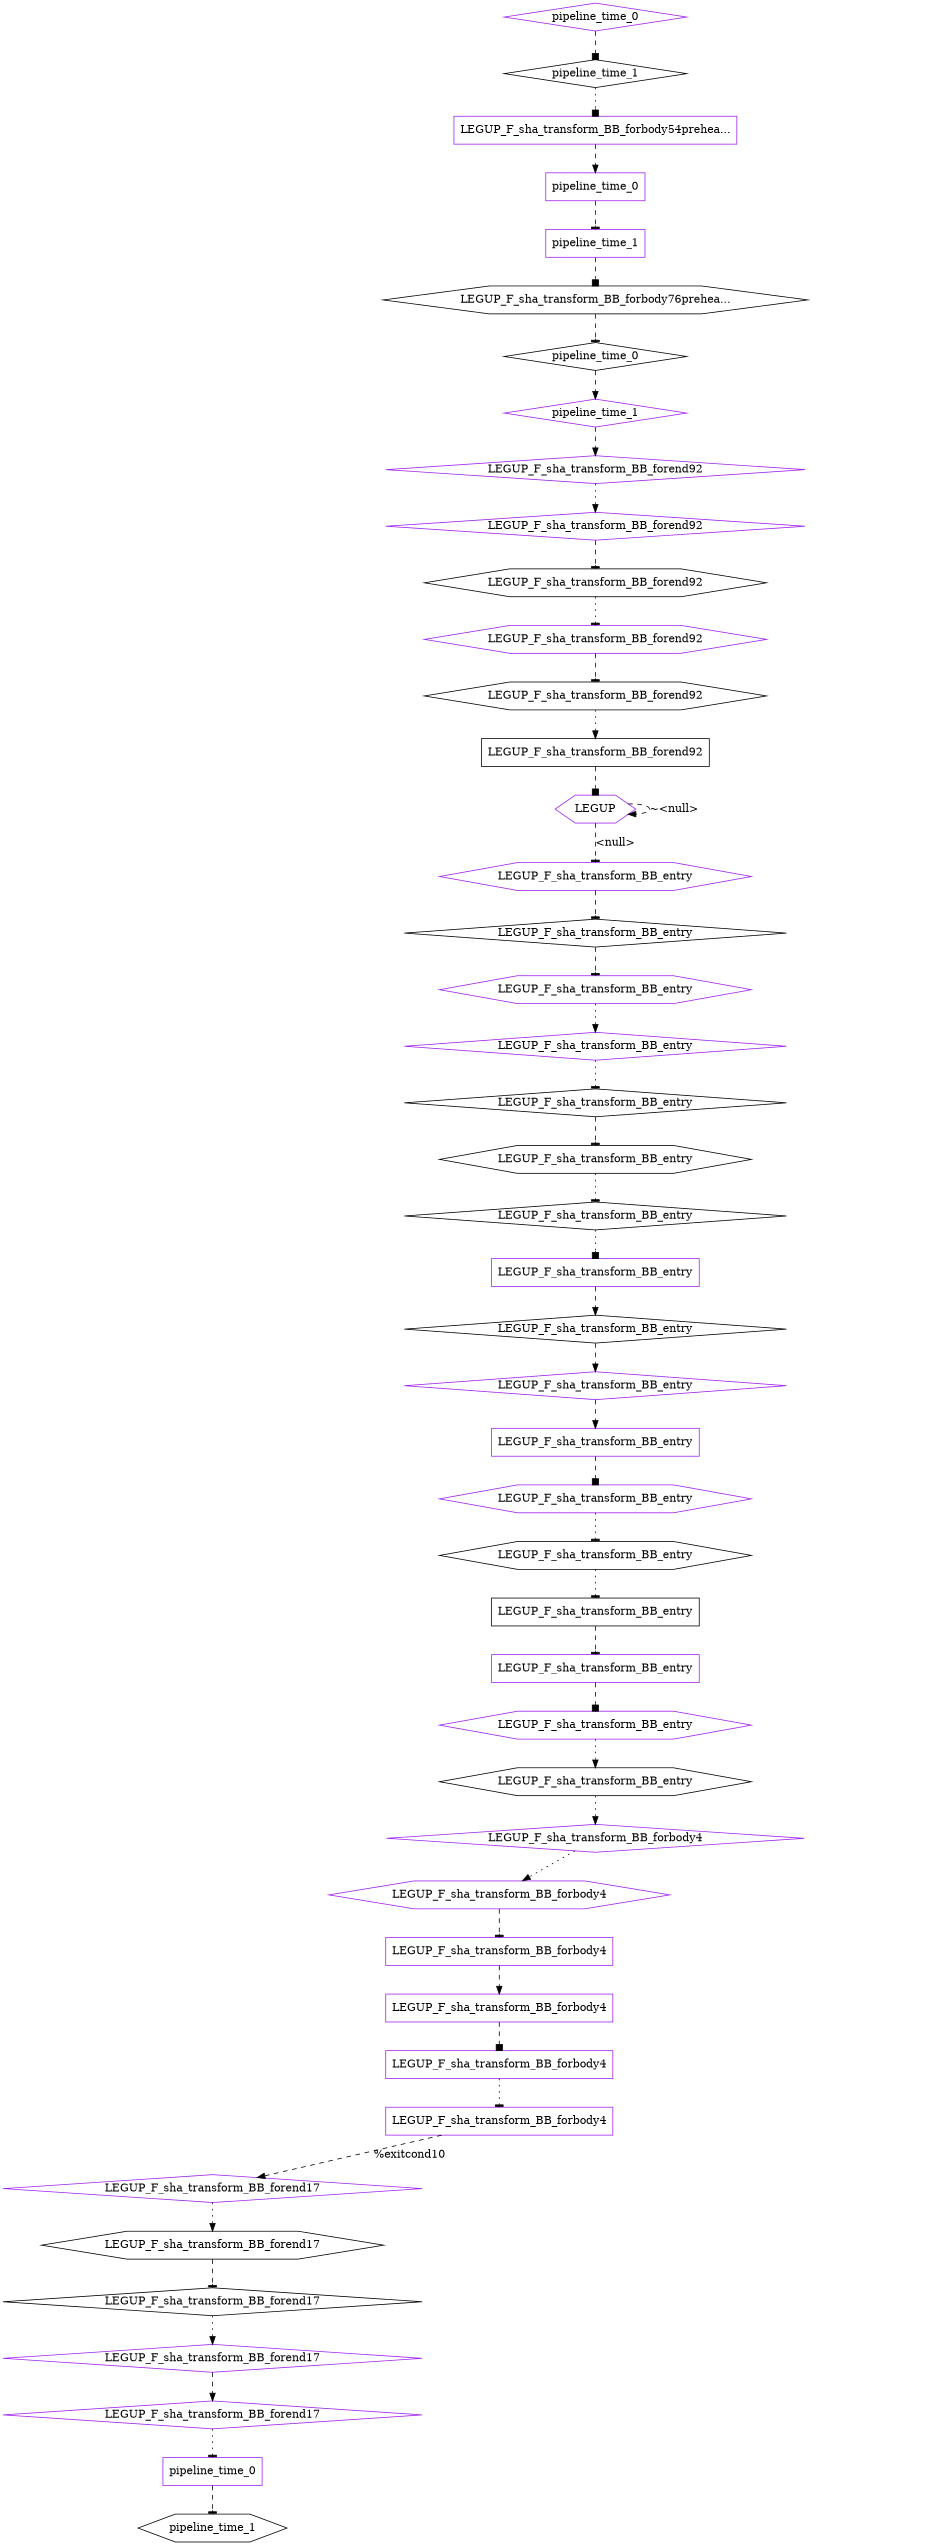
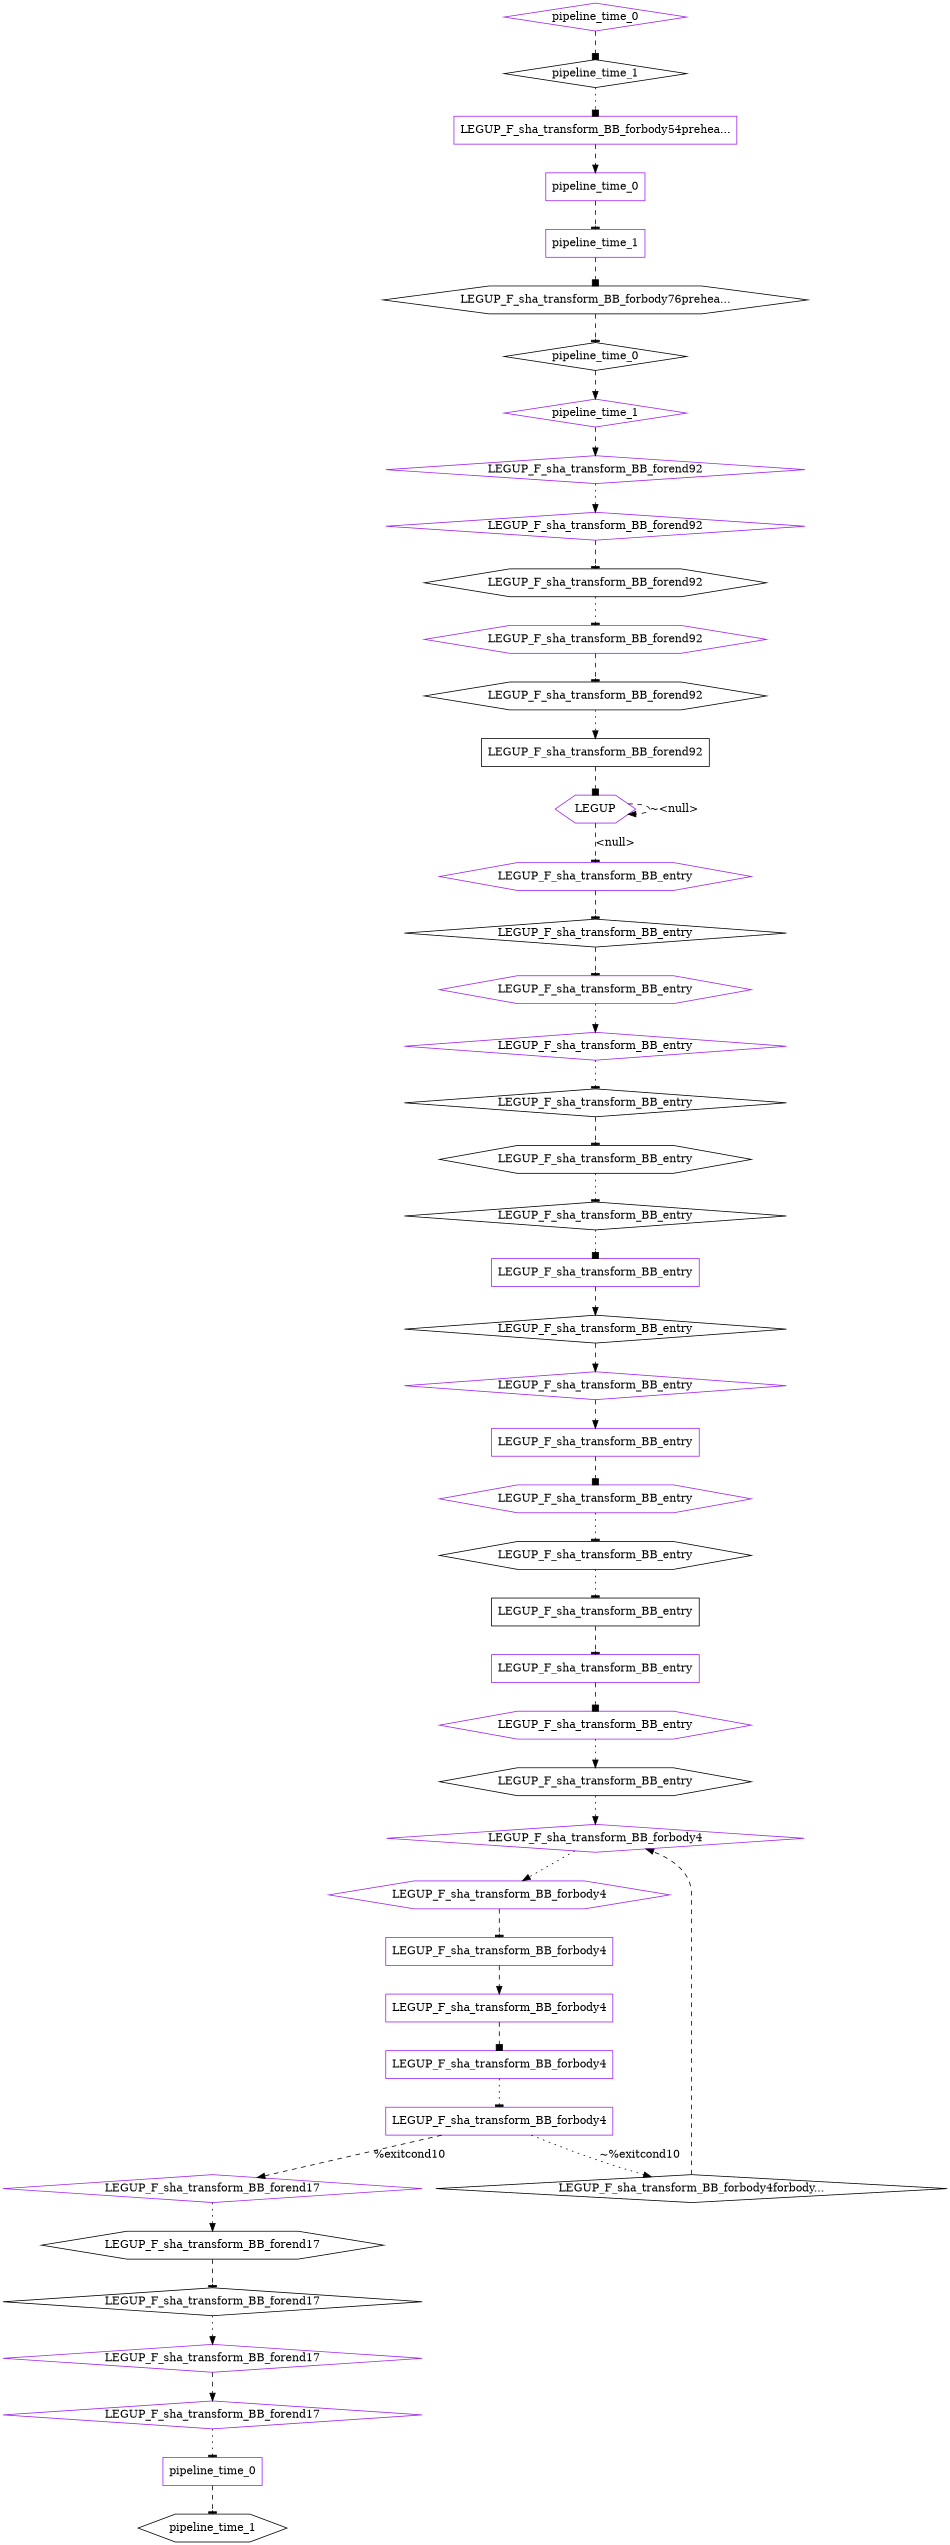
none -> (691, 2189)
